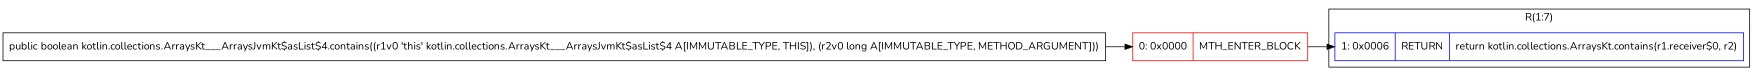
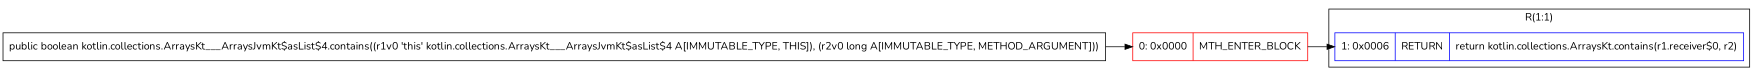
(1539, 18) -> (1539, 18)
